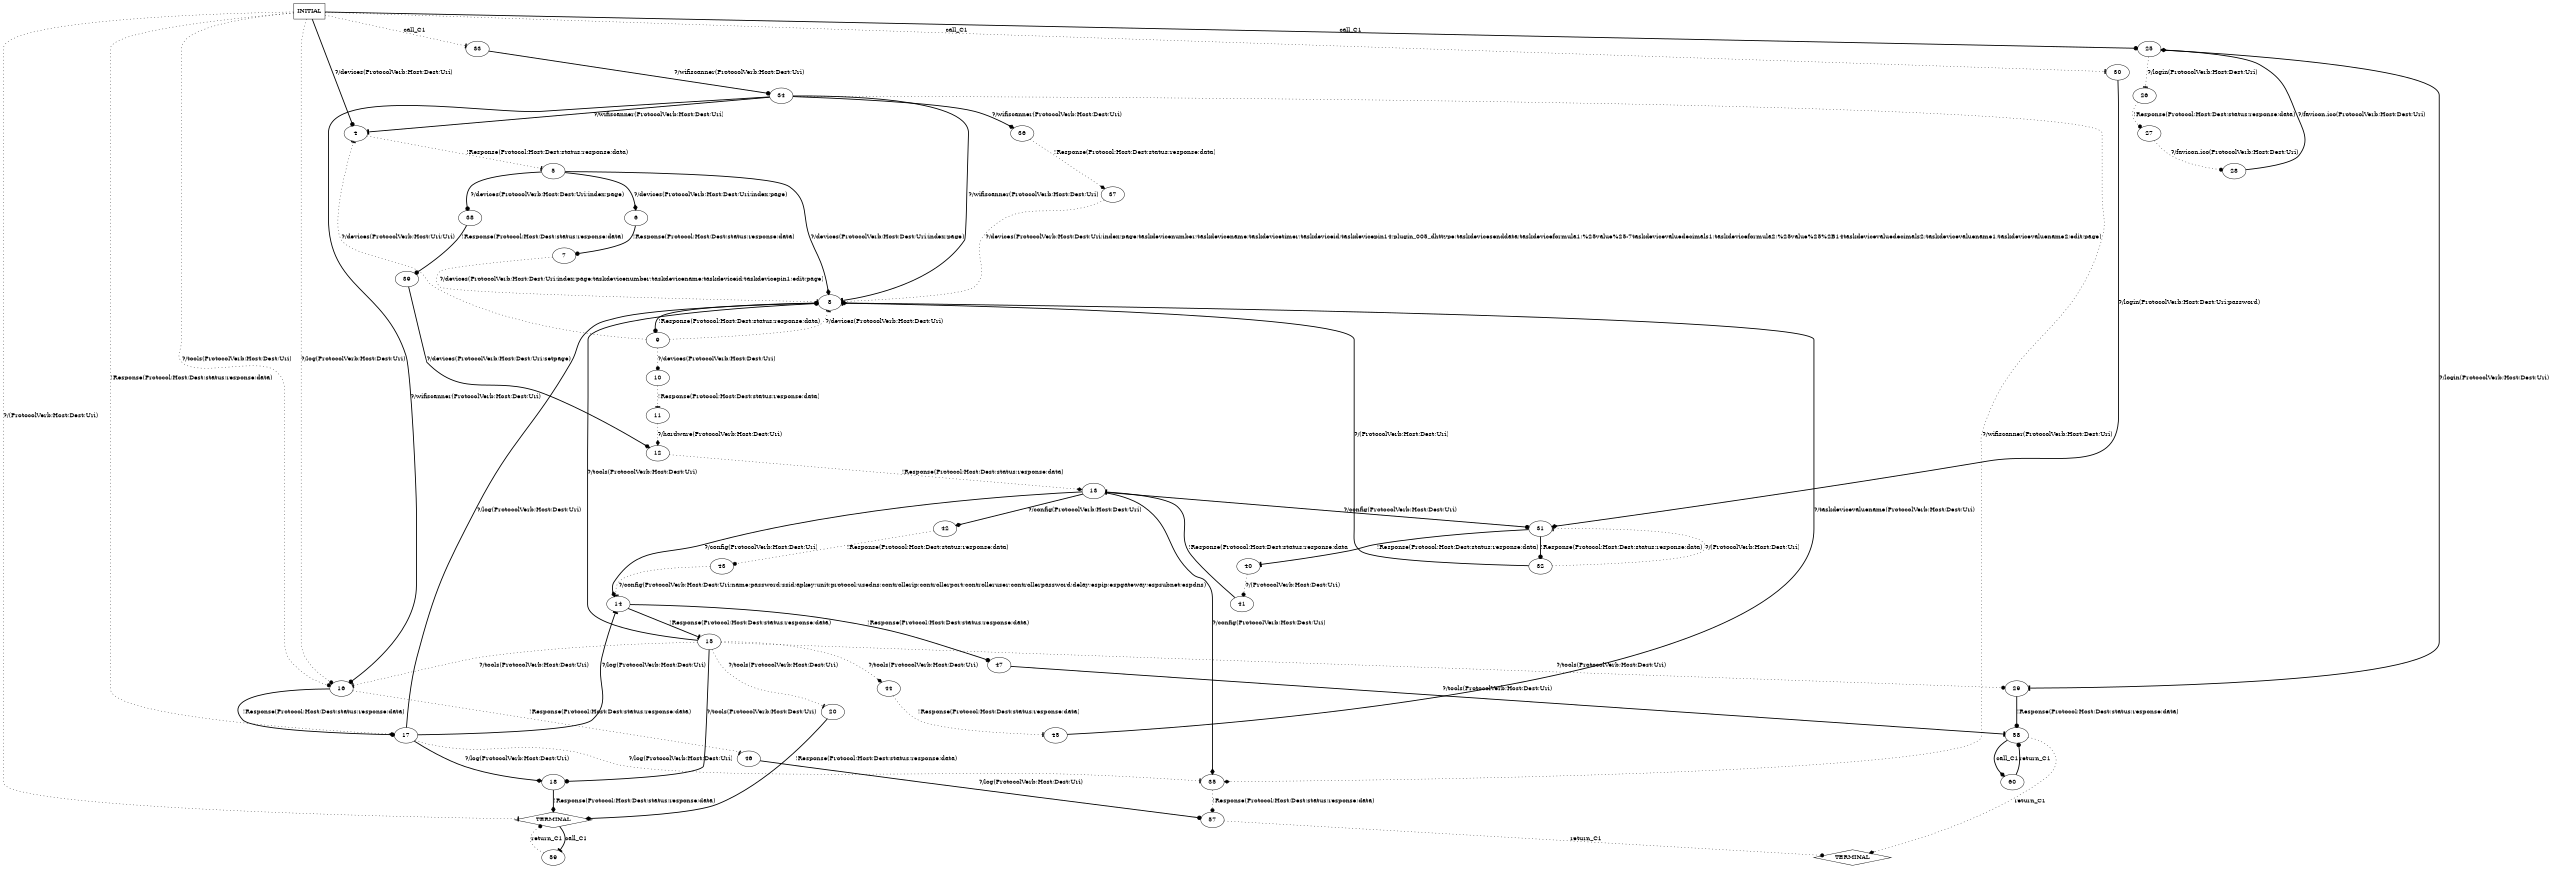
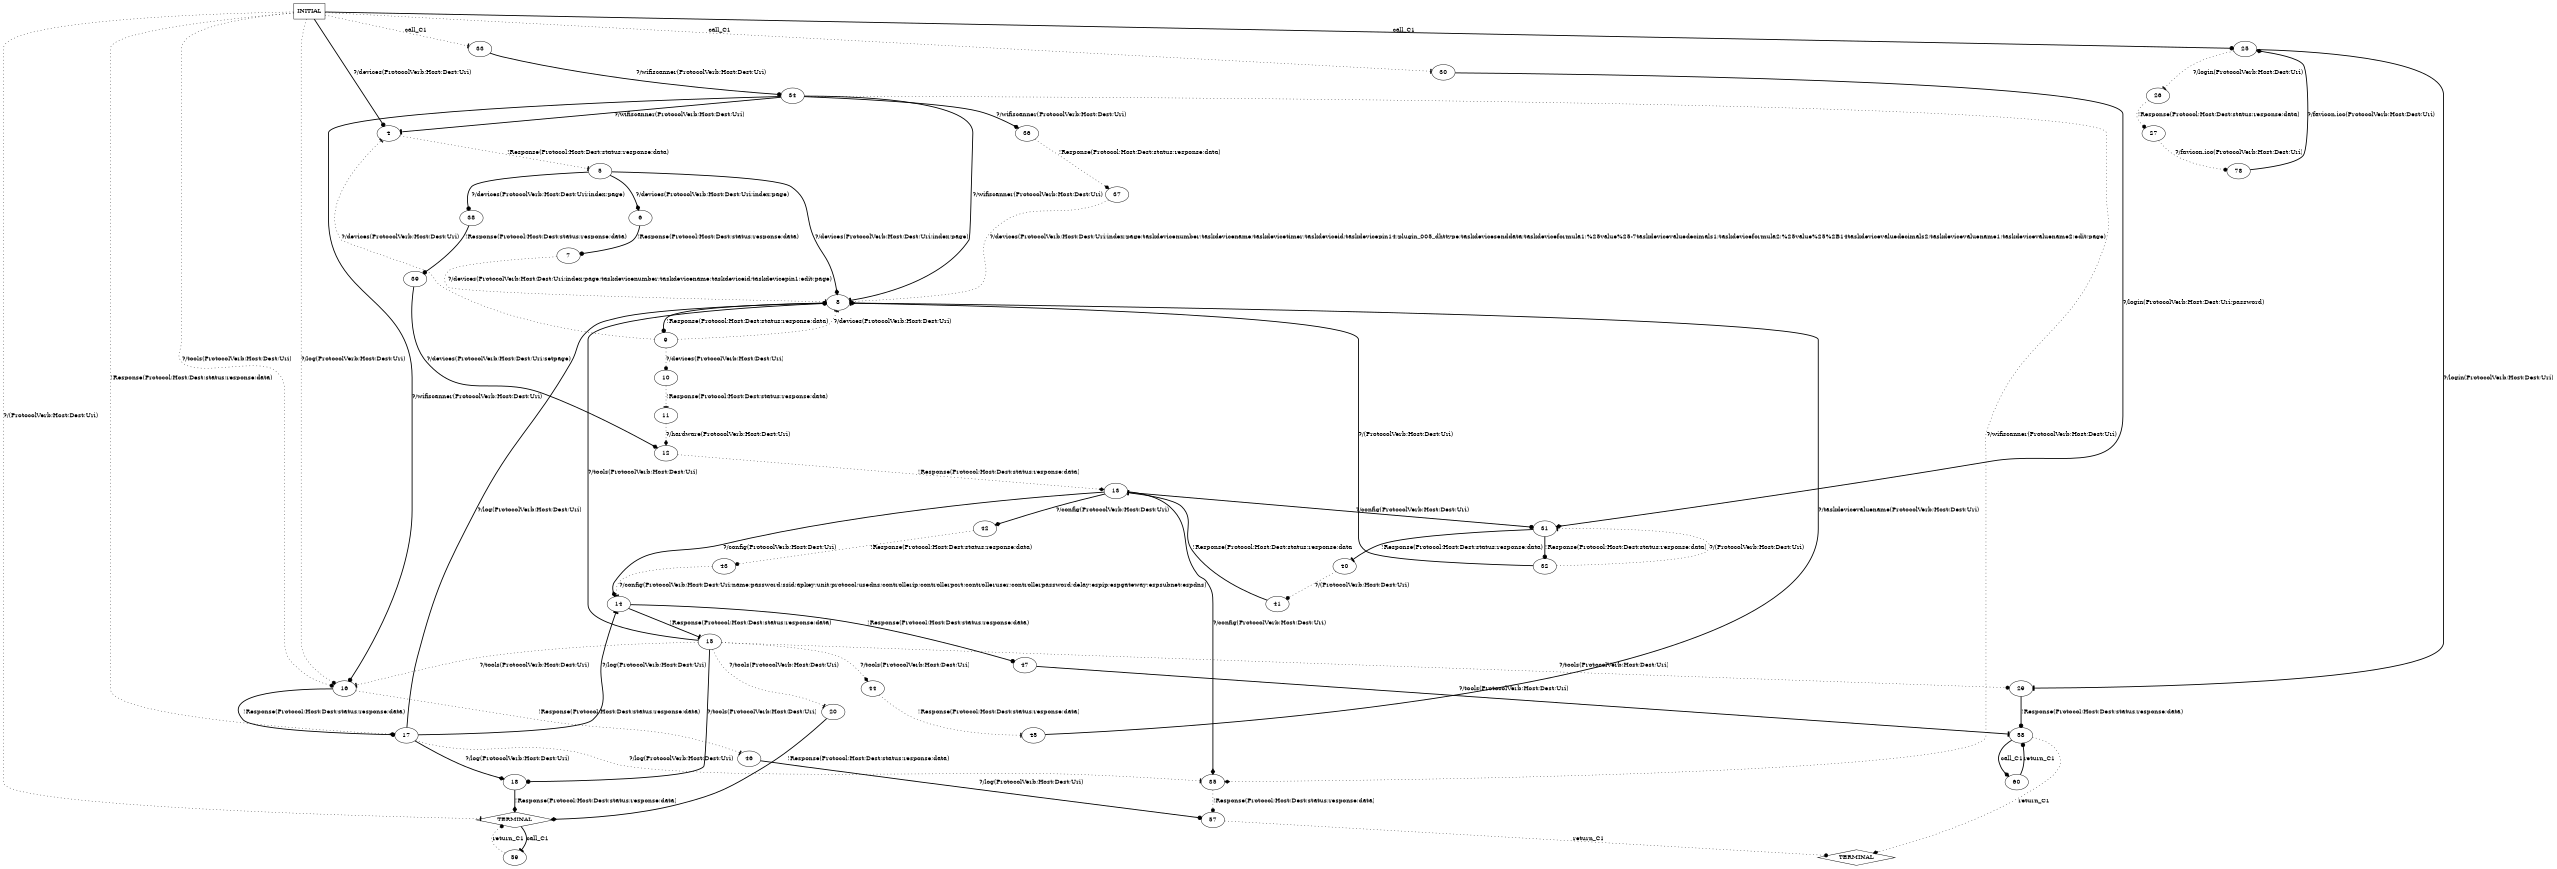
(2234, 171) -> (2239, 171)
(398, 237) -> (400, 237)
